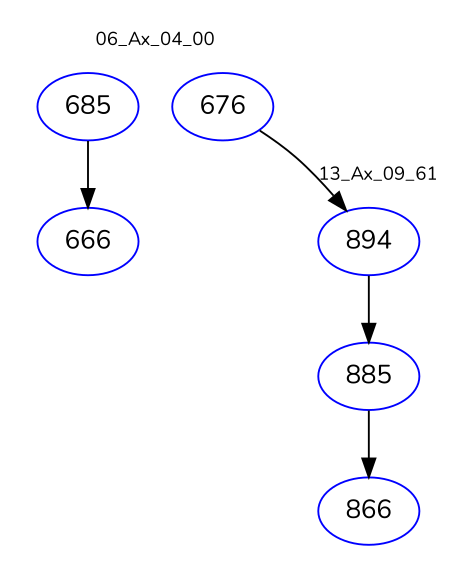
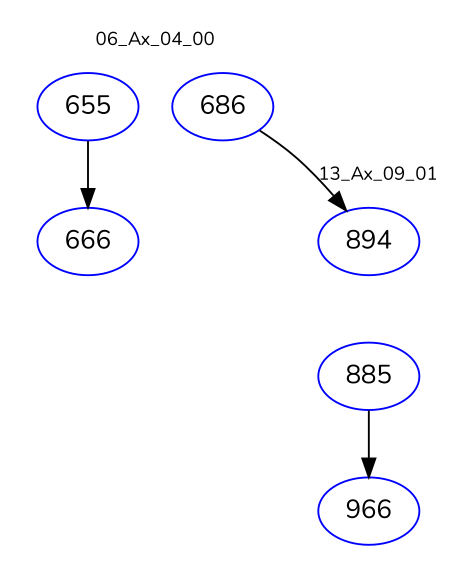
(88, 107) -> (88, 107)
(223, 107) -> (223, 107)
(378, 175) -> (378, 175)
(369, 300) -> none
(369, 511) -> (369, 511)
